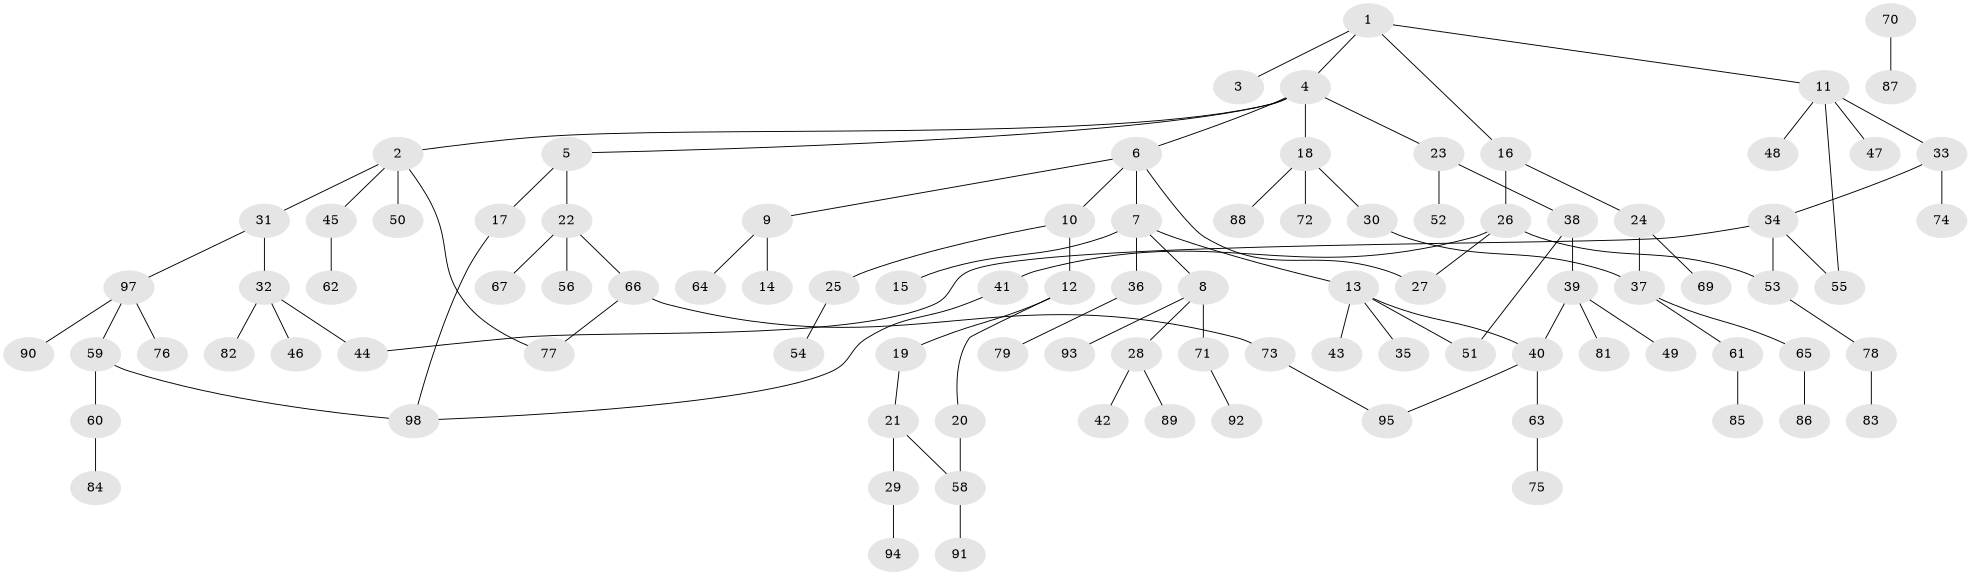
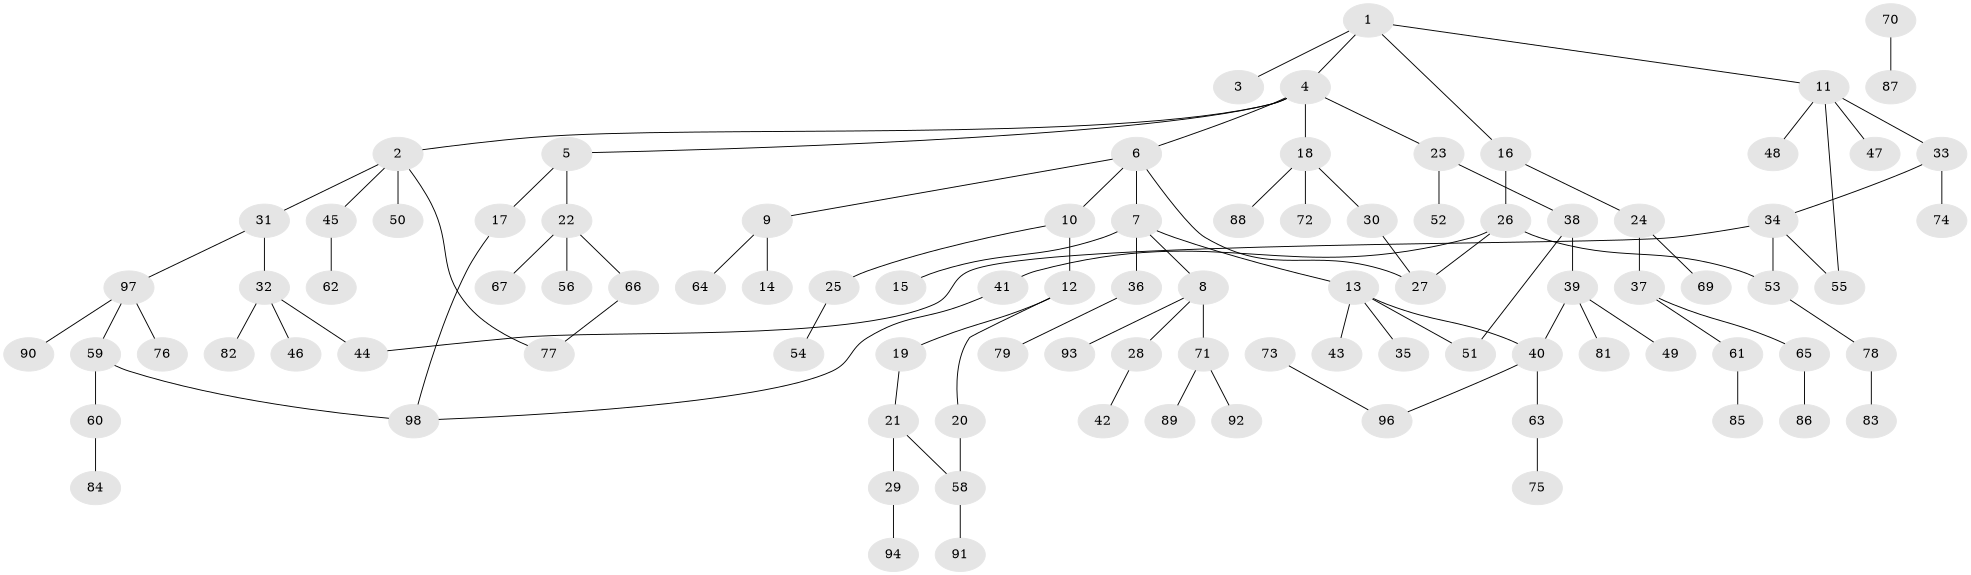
(1506, 254) -> (1399, 258)
(952, 321) -> none
(1153, 388) -> (1187, 388)
(1387, 421) -> (1387, 421)
